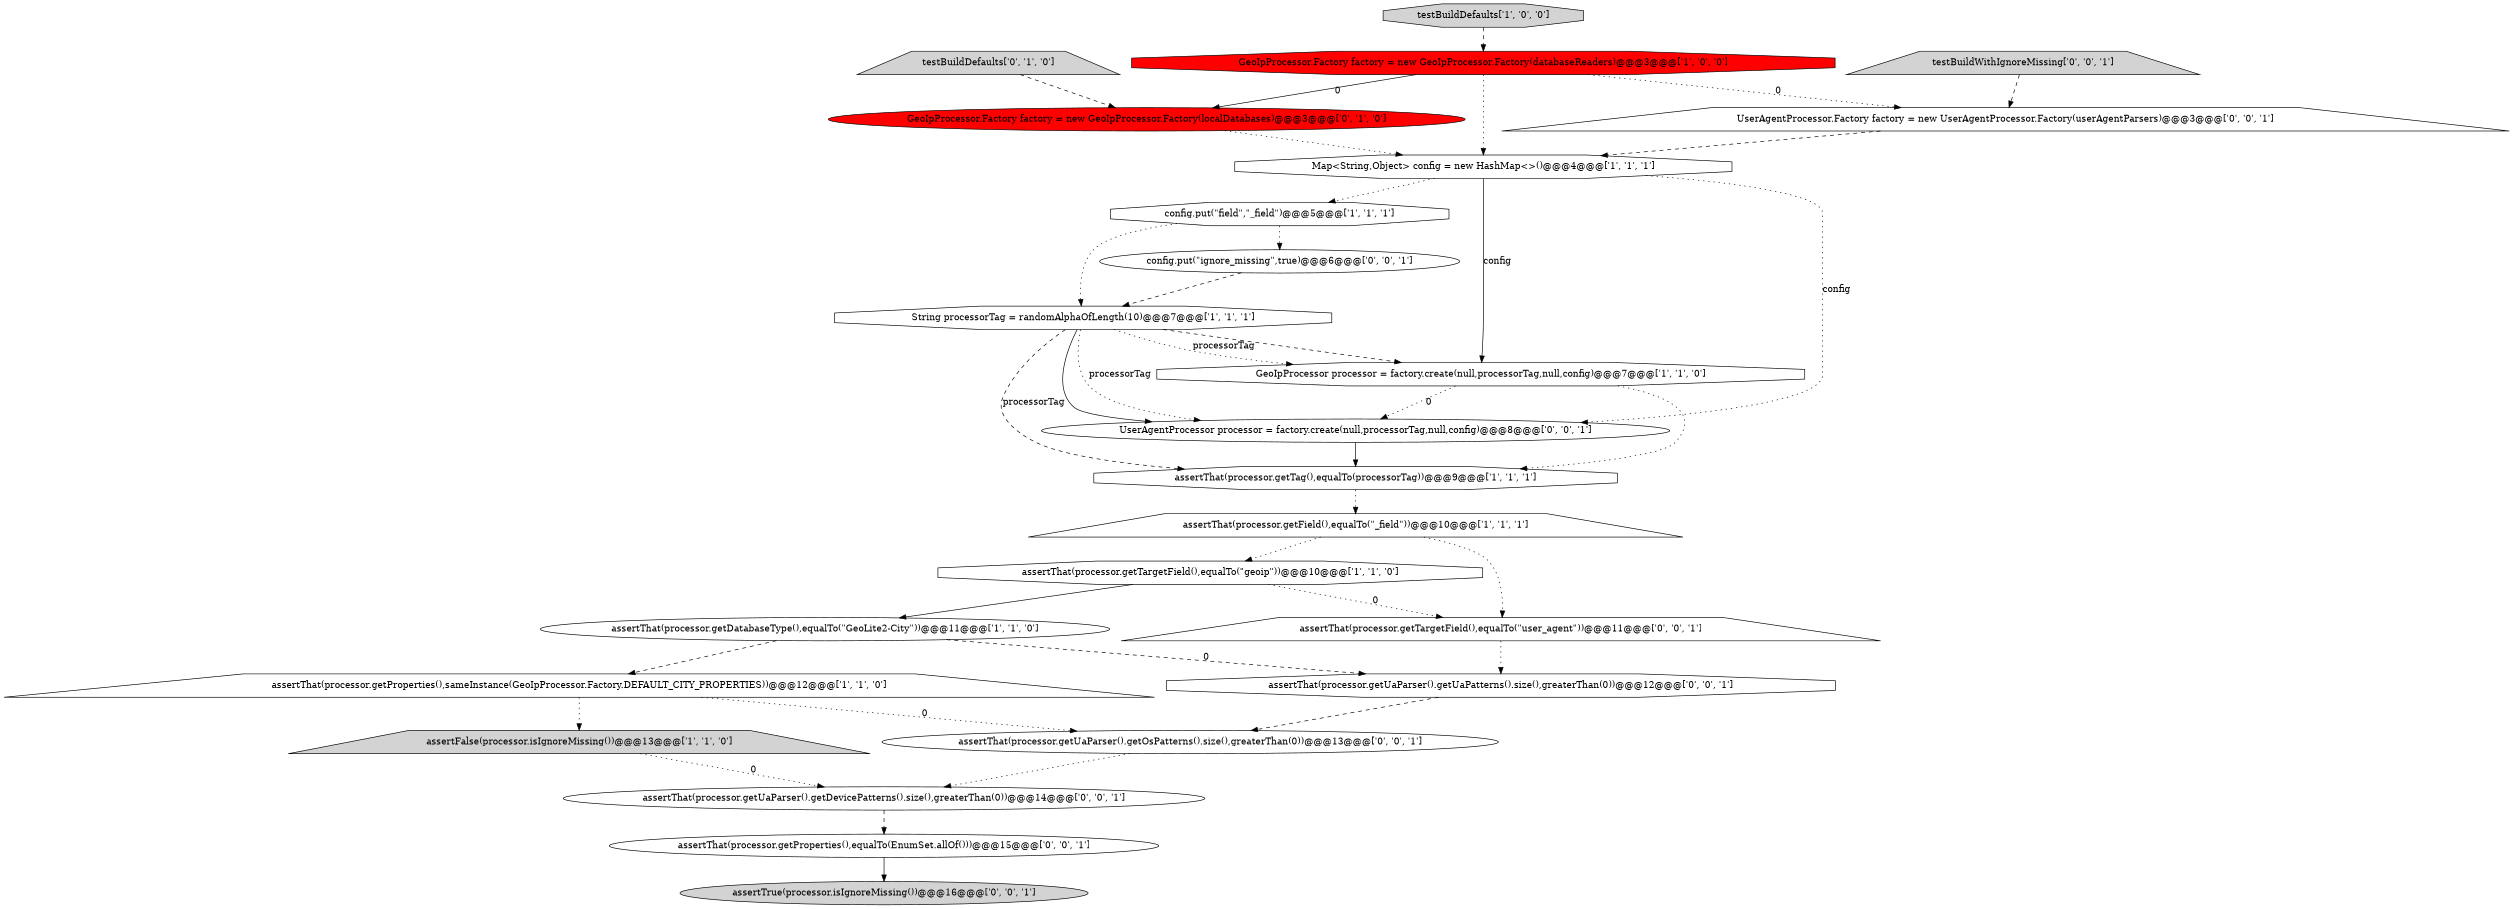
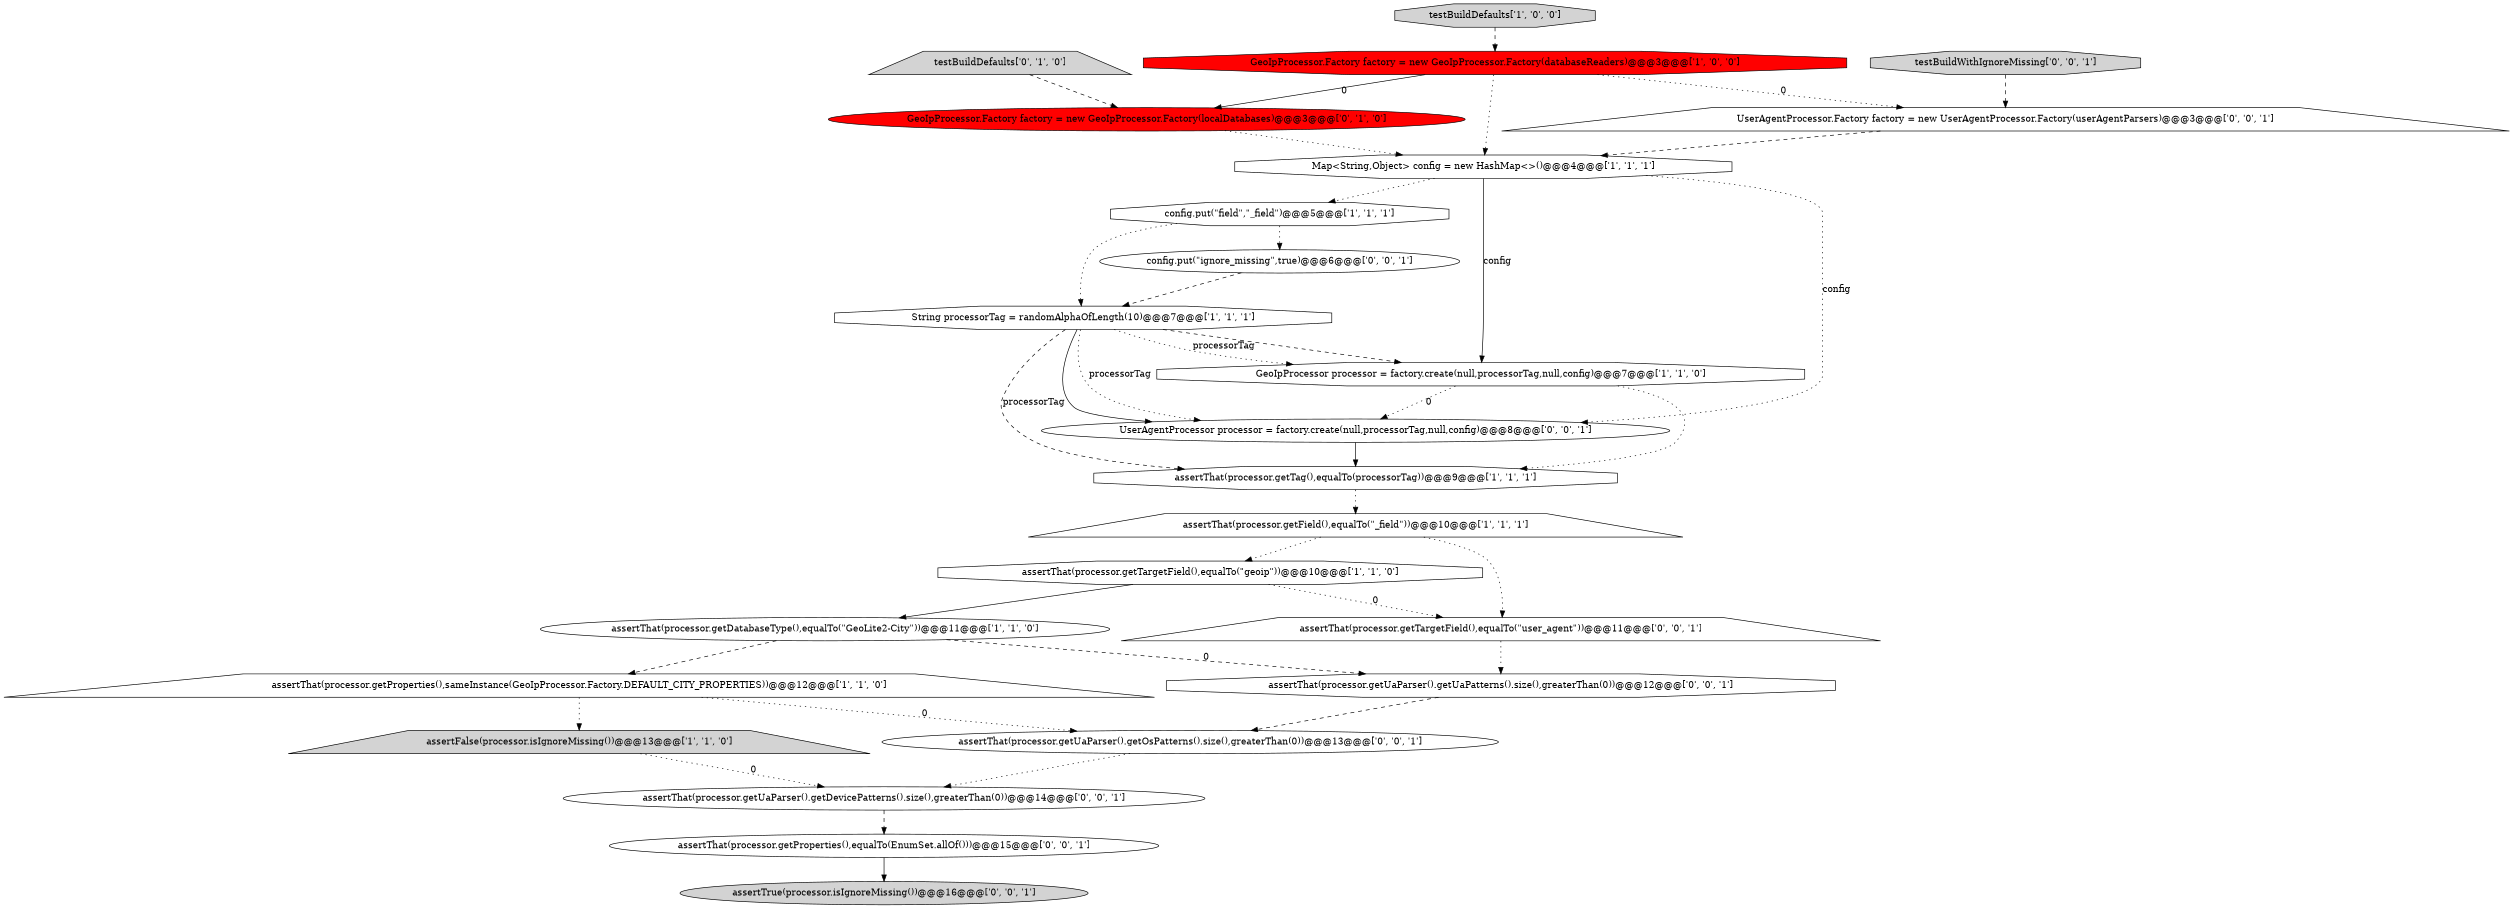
(2023, 63) -> (2006, 63)
